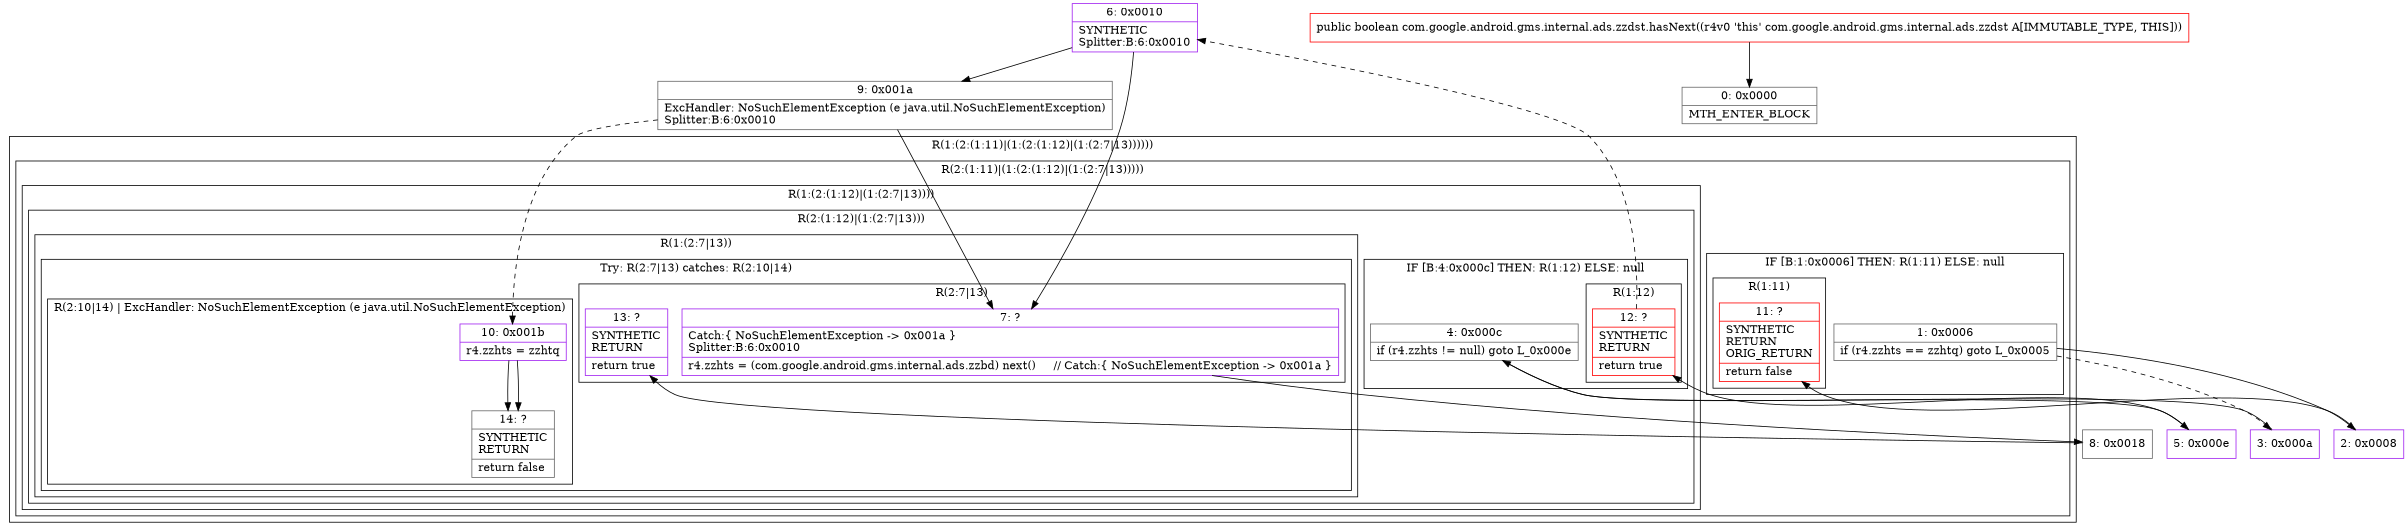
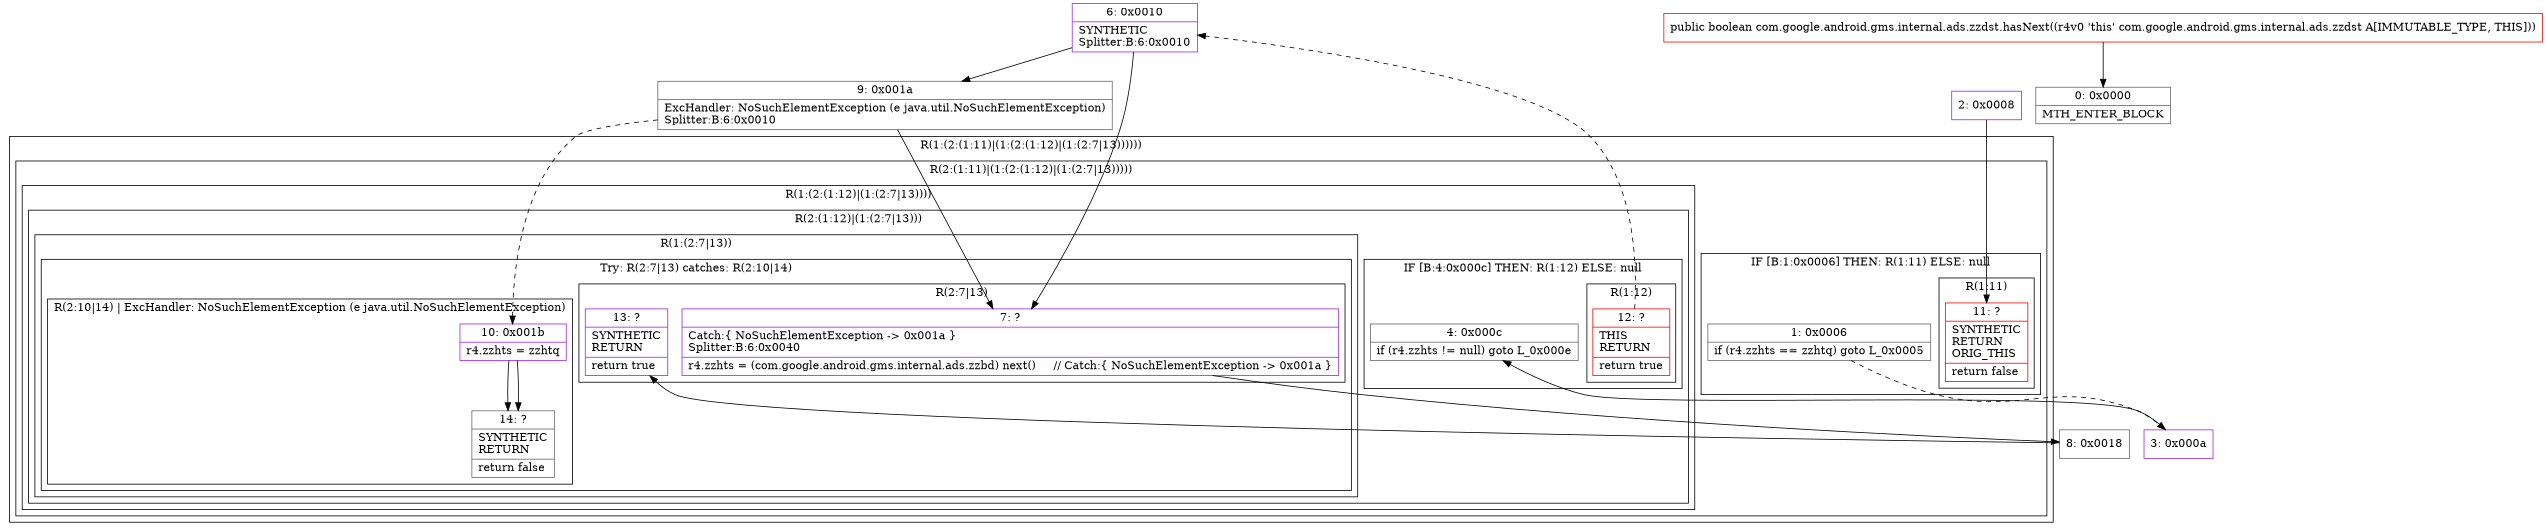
(1634, 336) -> (1614, 336)
(745, 348) -> (745, 348)
(1769, 354) -> (1984, 354)
(2207, 372) -> none
(2202, 444) -> none
